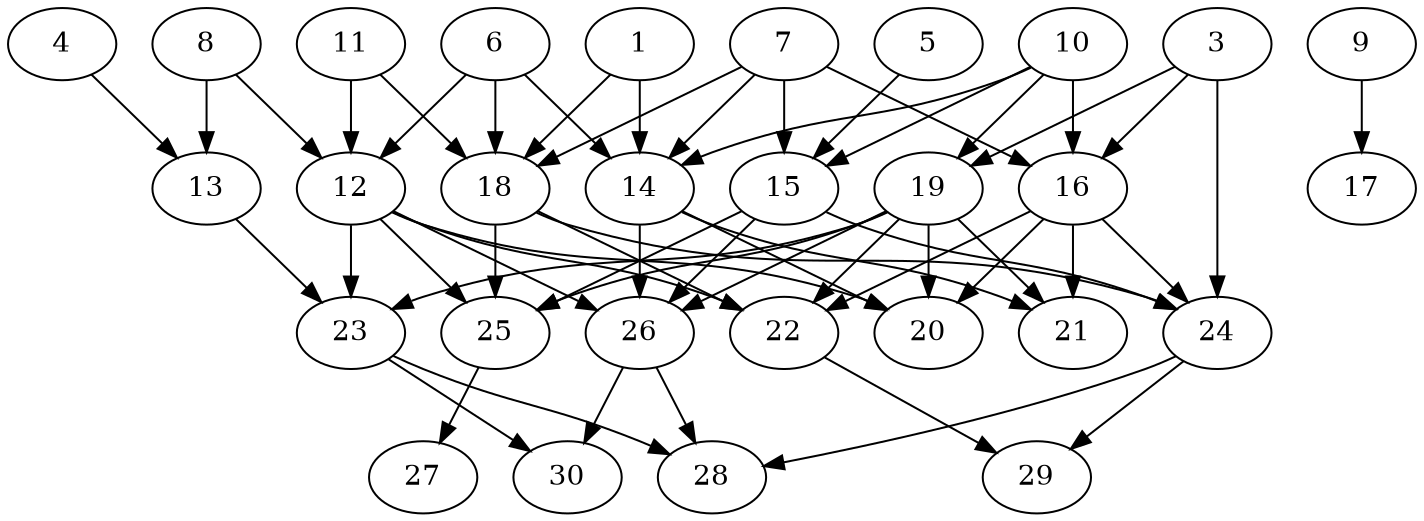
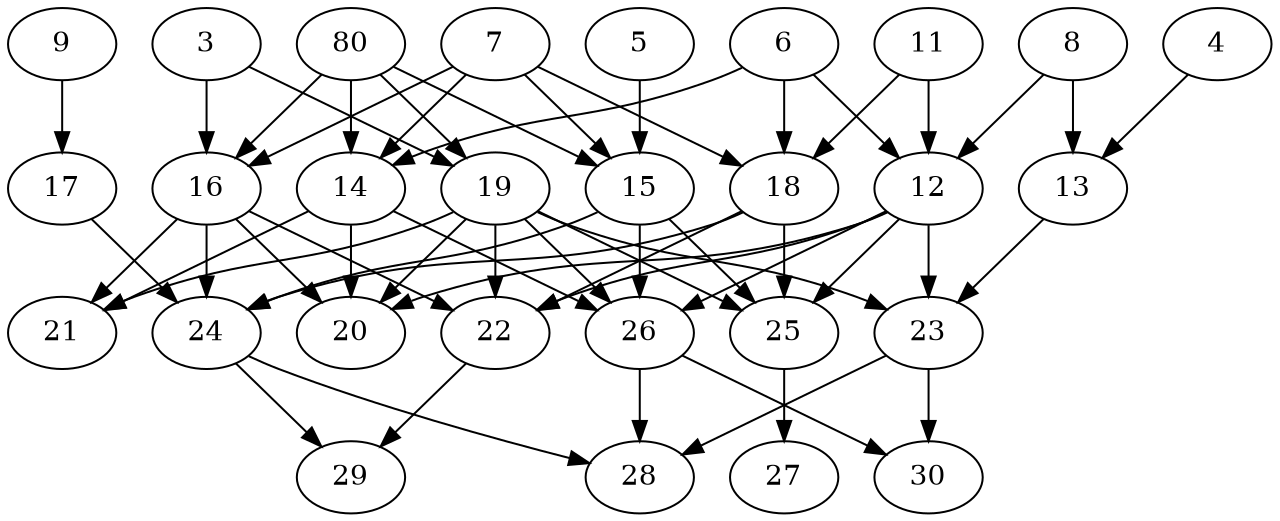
(640, 44) -> none
(1073, 44) -> (351, 44)
(1217, 178) -> (125, 252)
